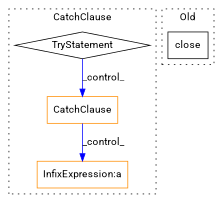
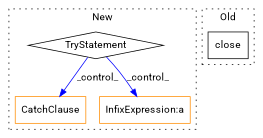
(82, 17) -> (103, 17)
(82, 139) -> (120, 73)
